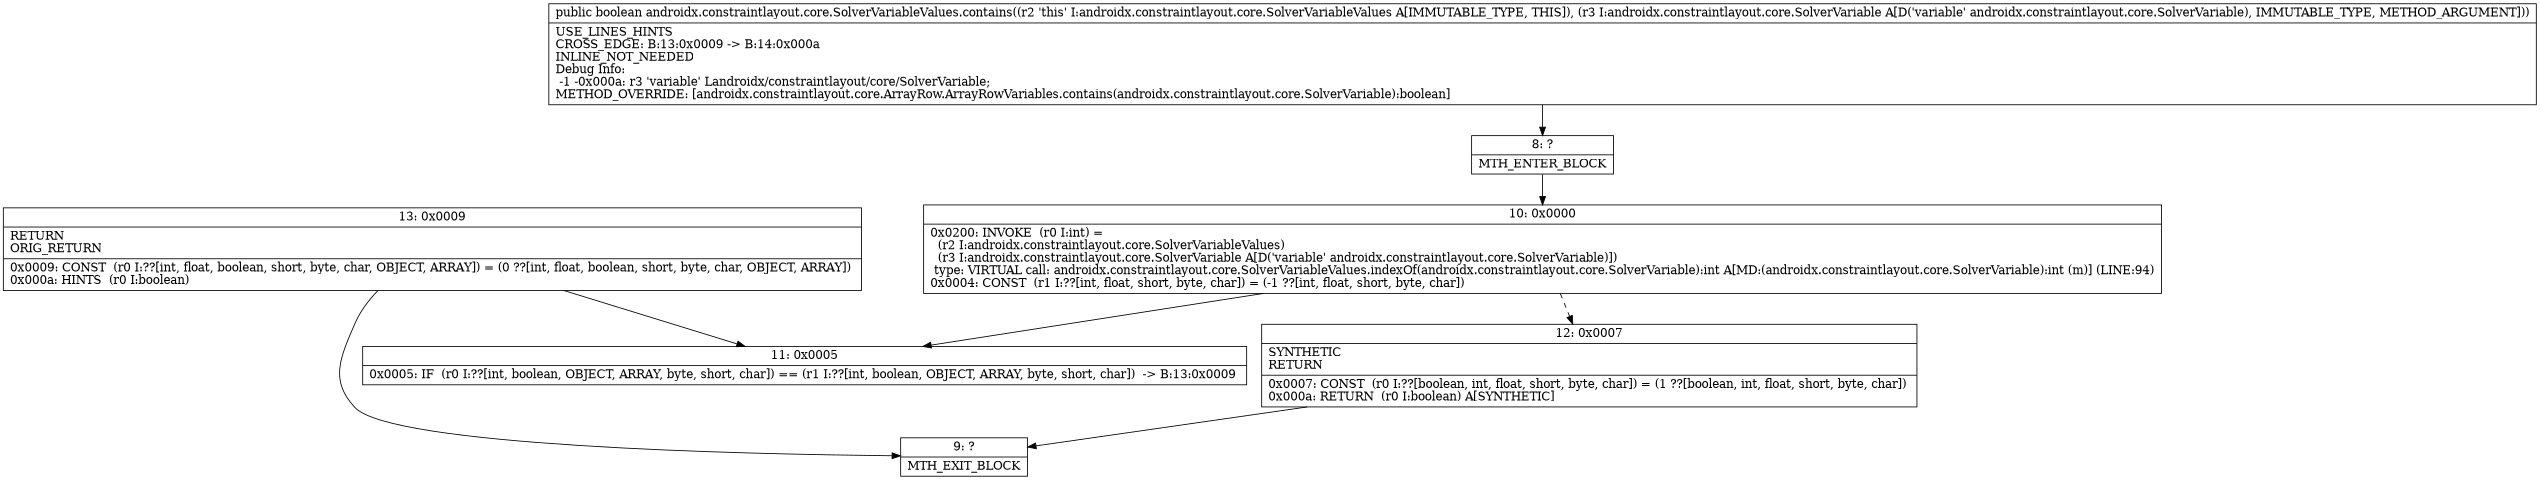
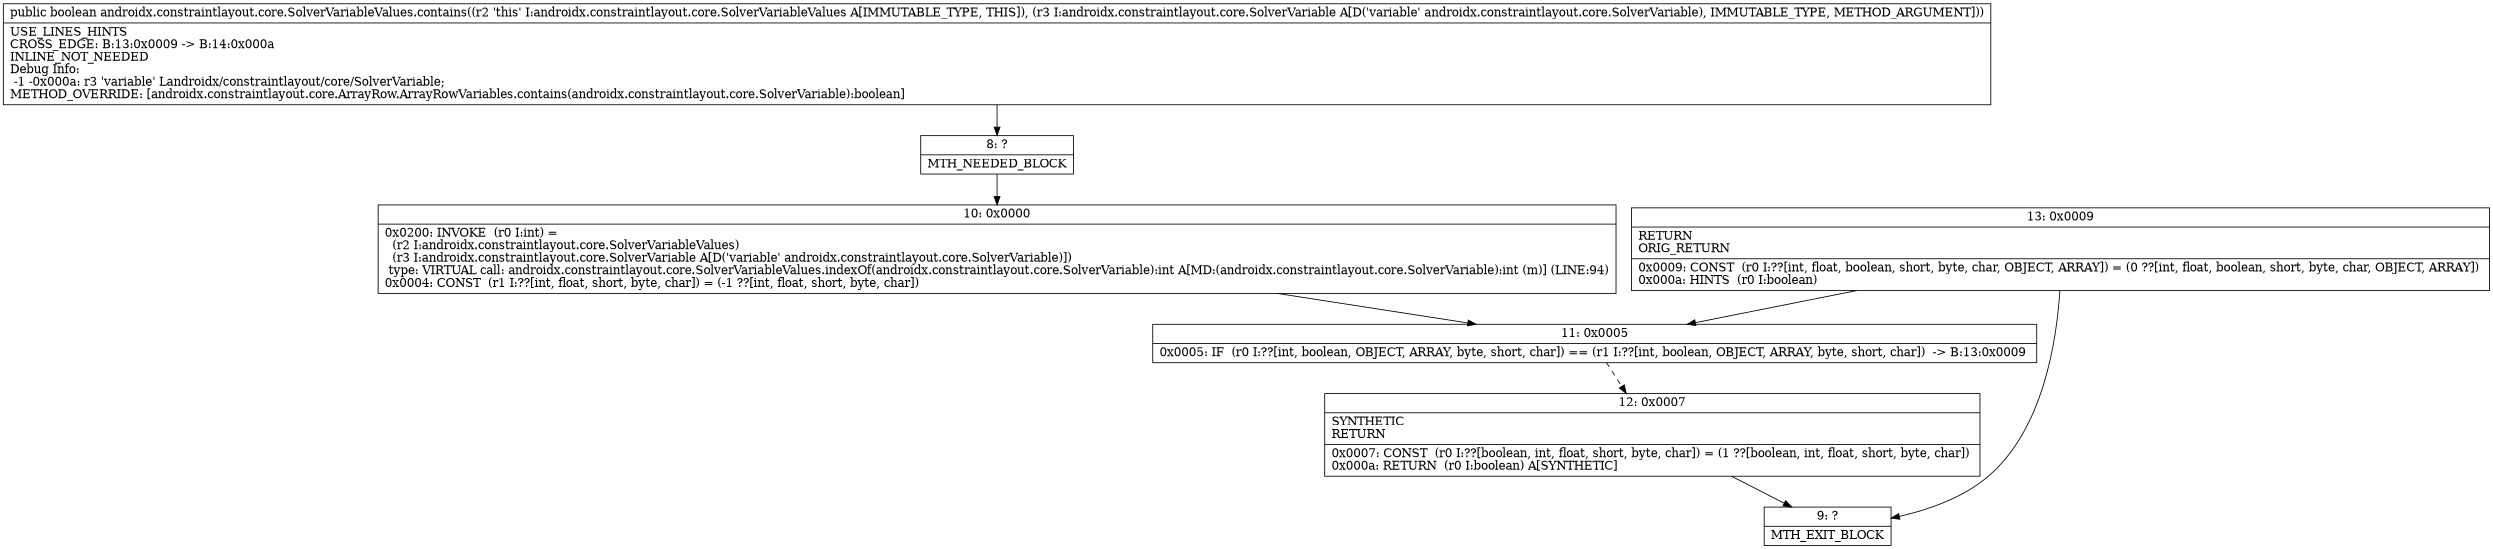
(1543, 164) -> (997, 164)
(1565, 305) -> (1614, 375)
